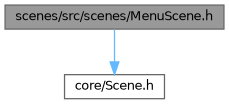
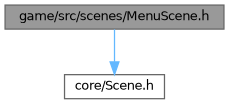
(115, 17) -> (115, 17)
